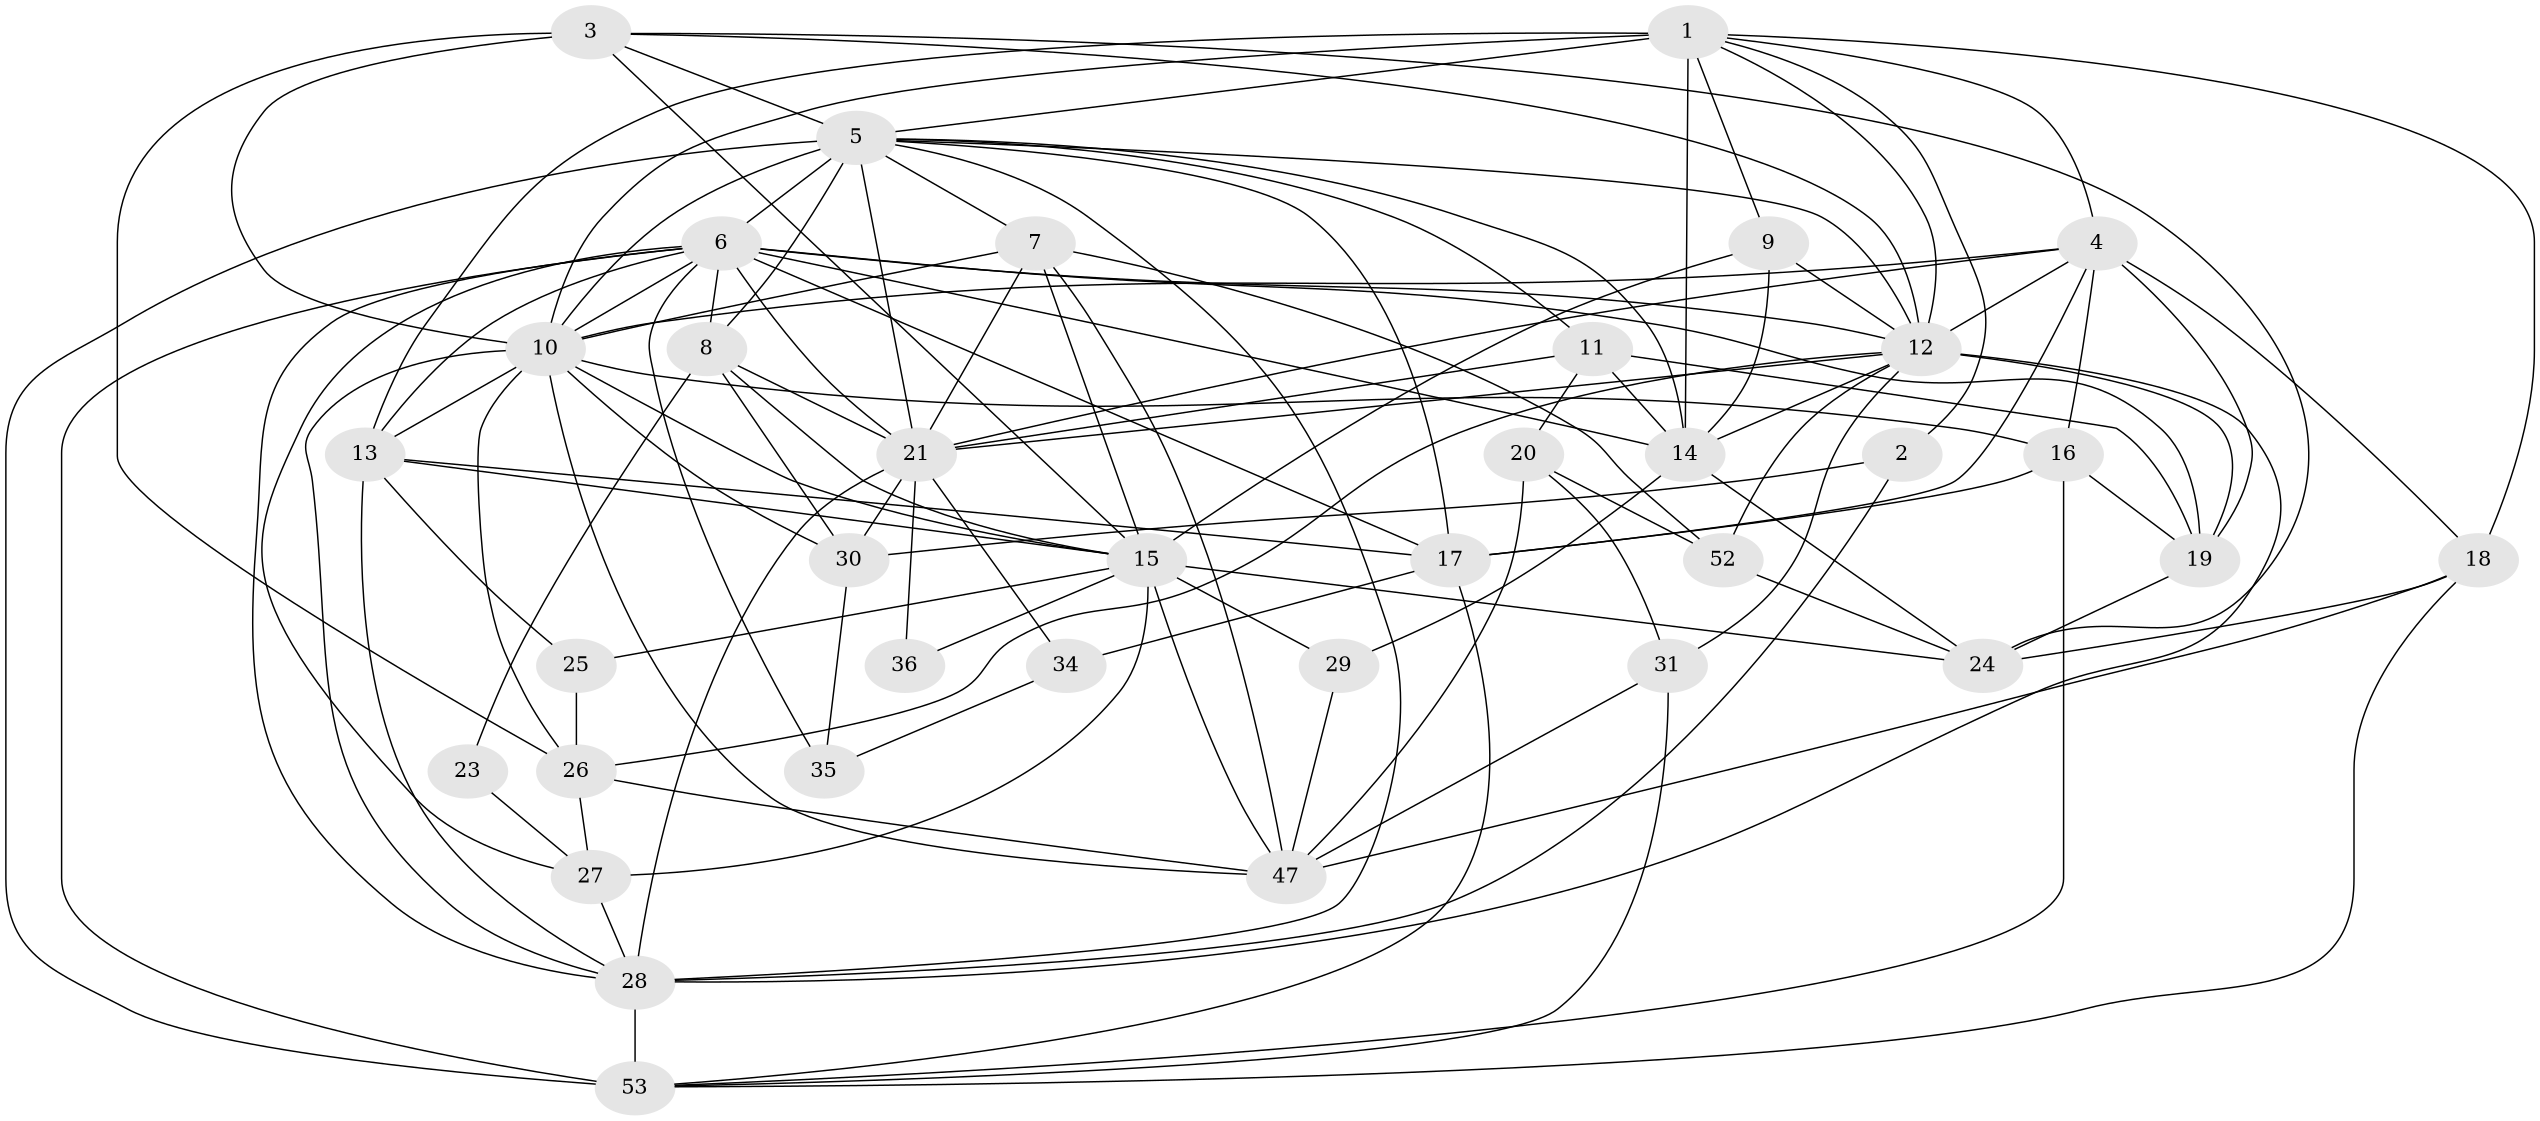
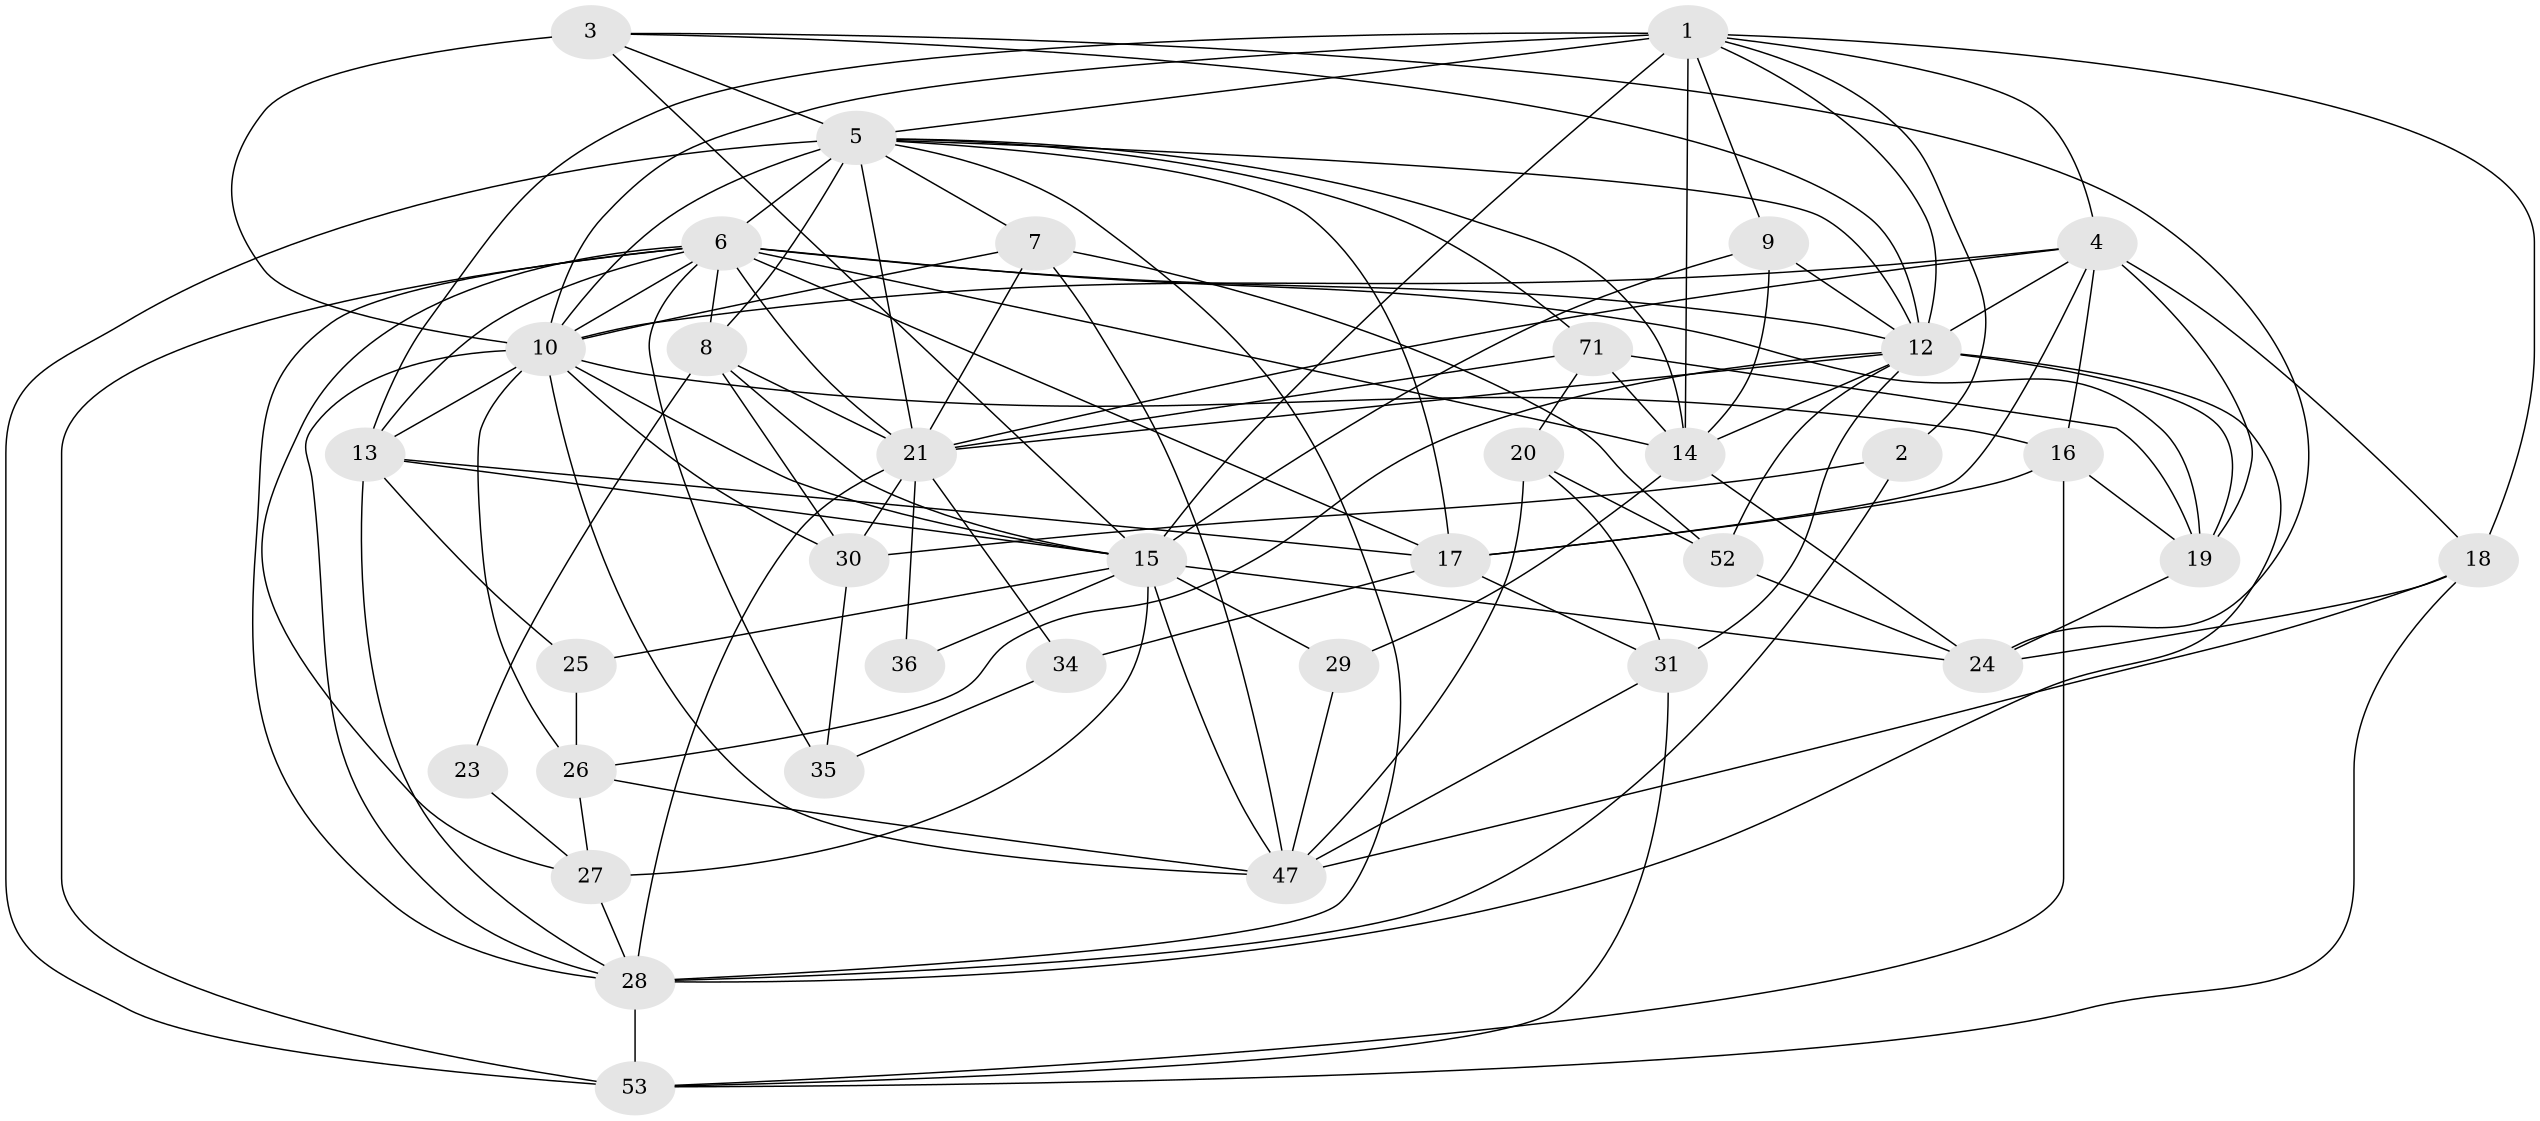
(117, 348) -> none
(1593, 349) -> (1593, 349)
(1087, 389) -> (1416, 272)
(1234, 1002) -> (1586, 626)
